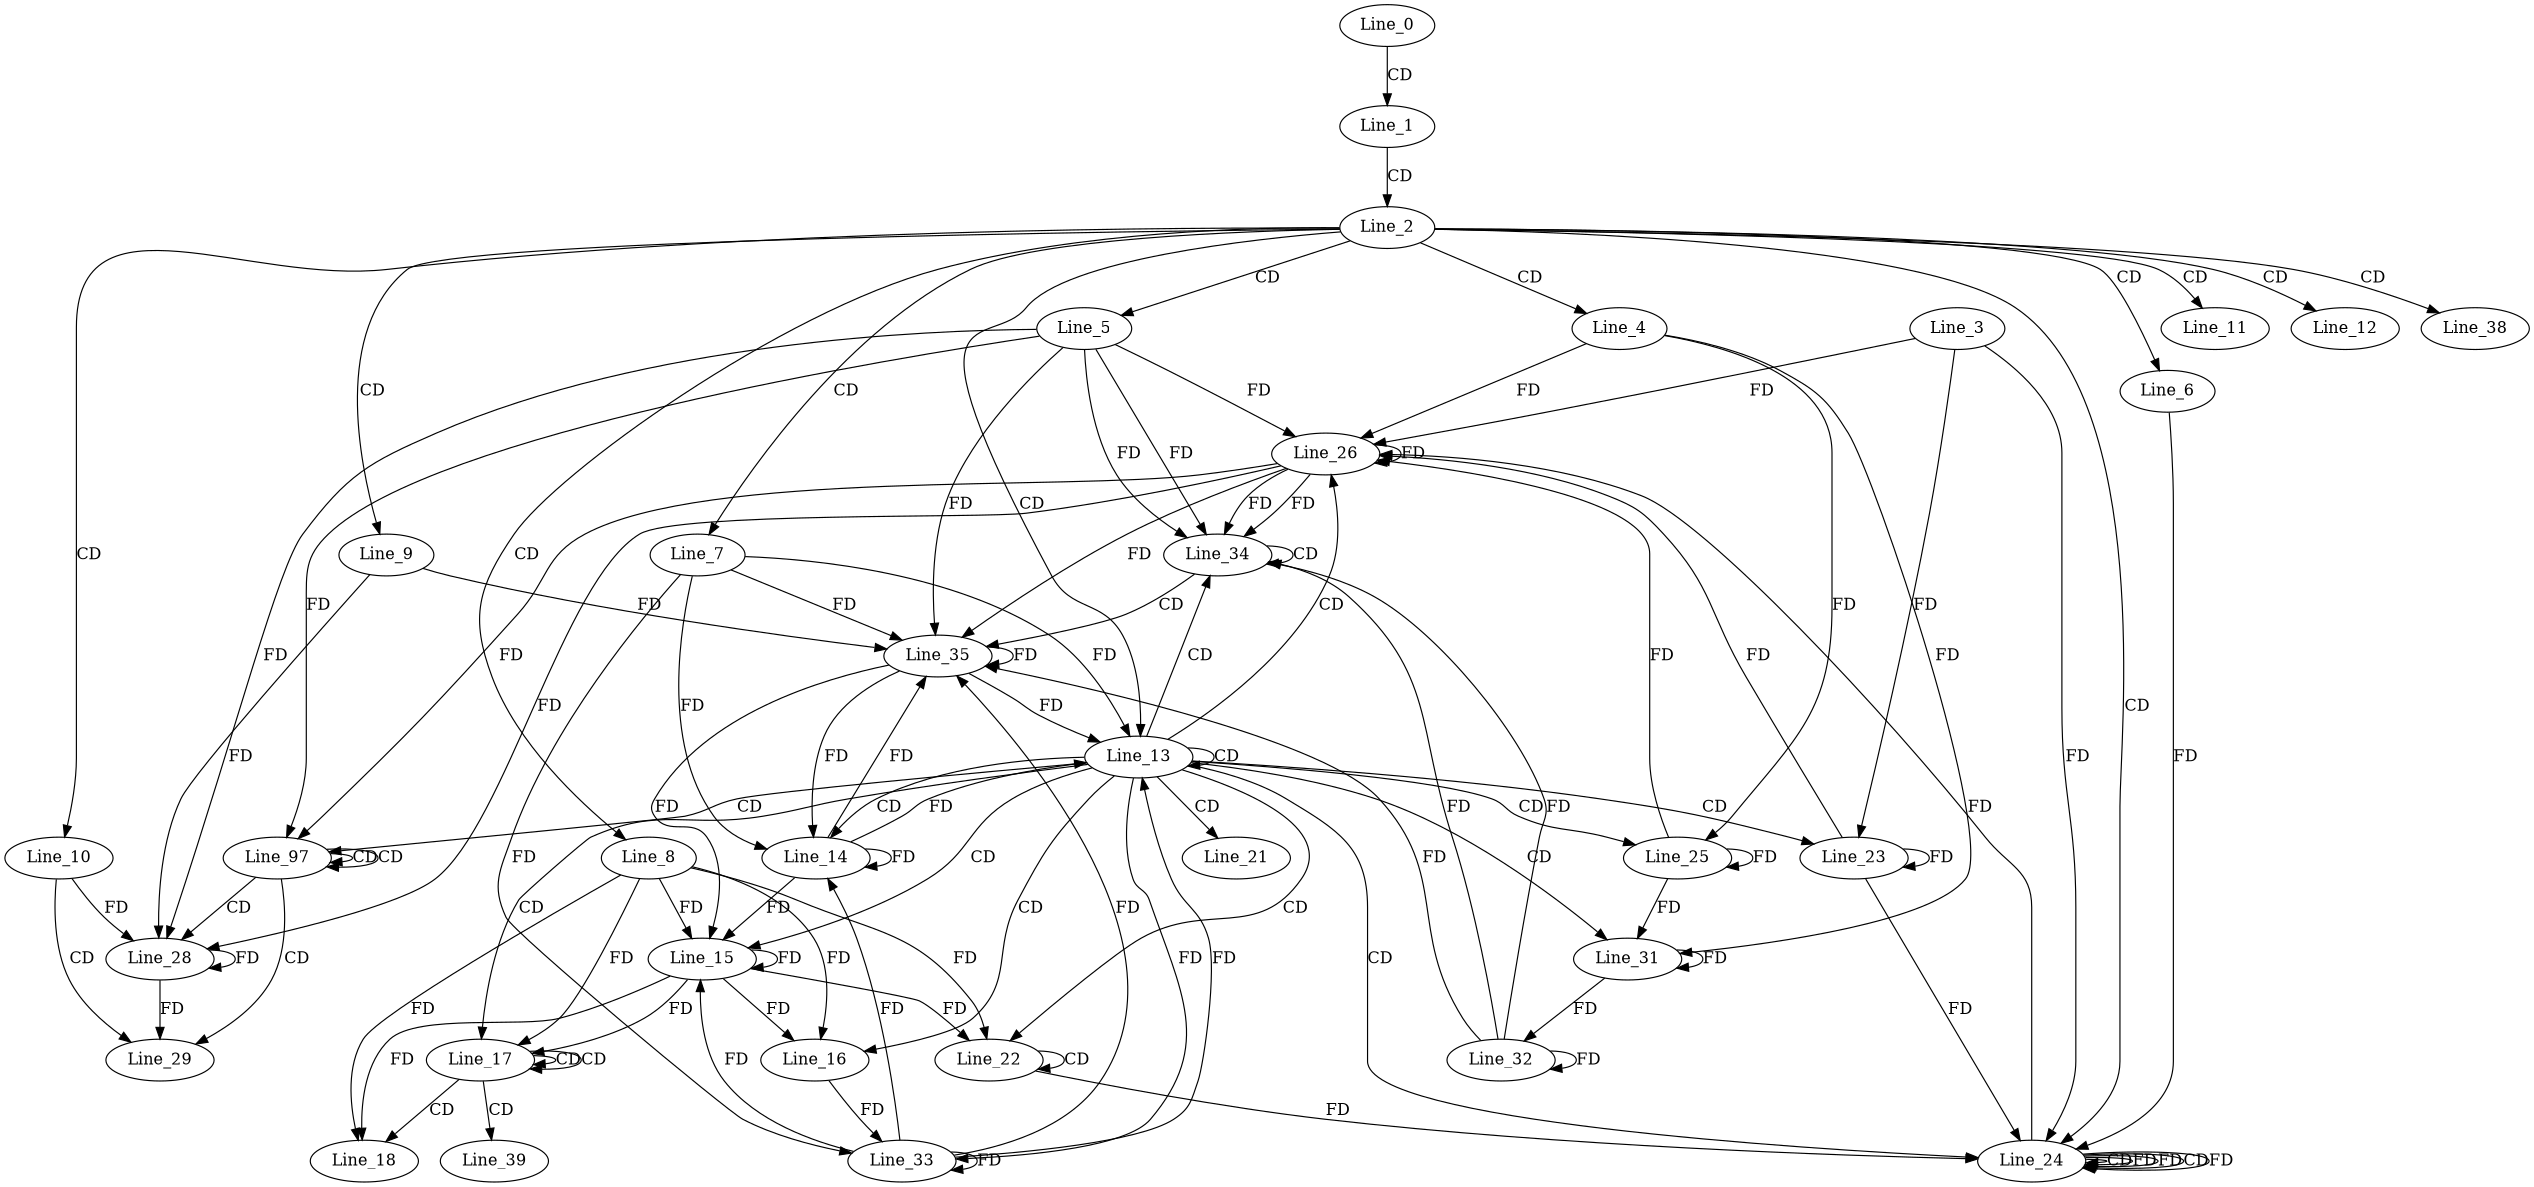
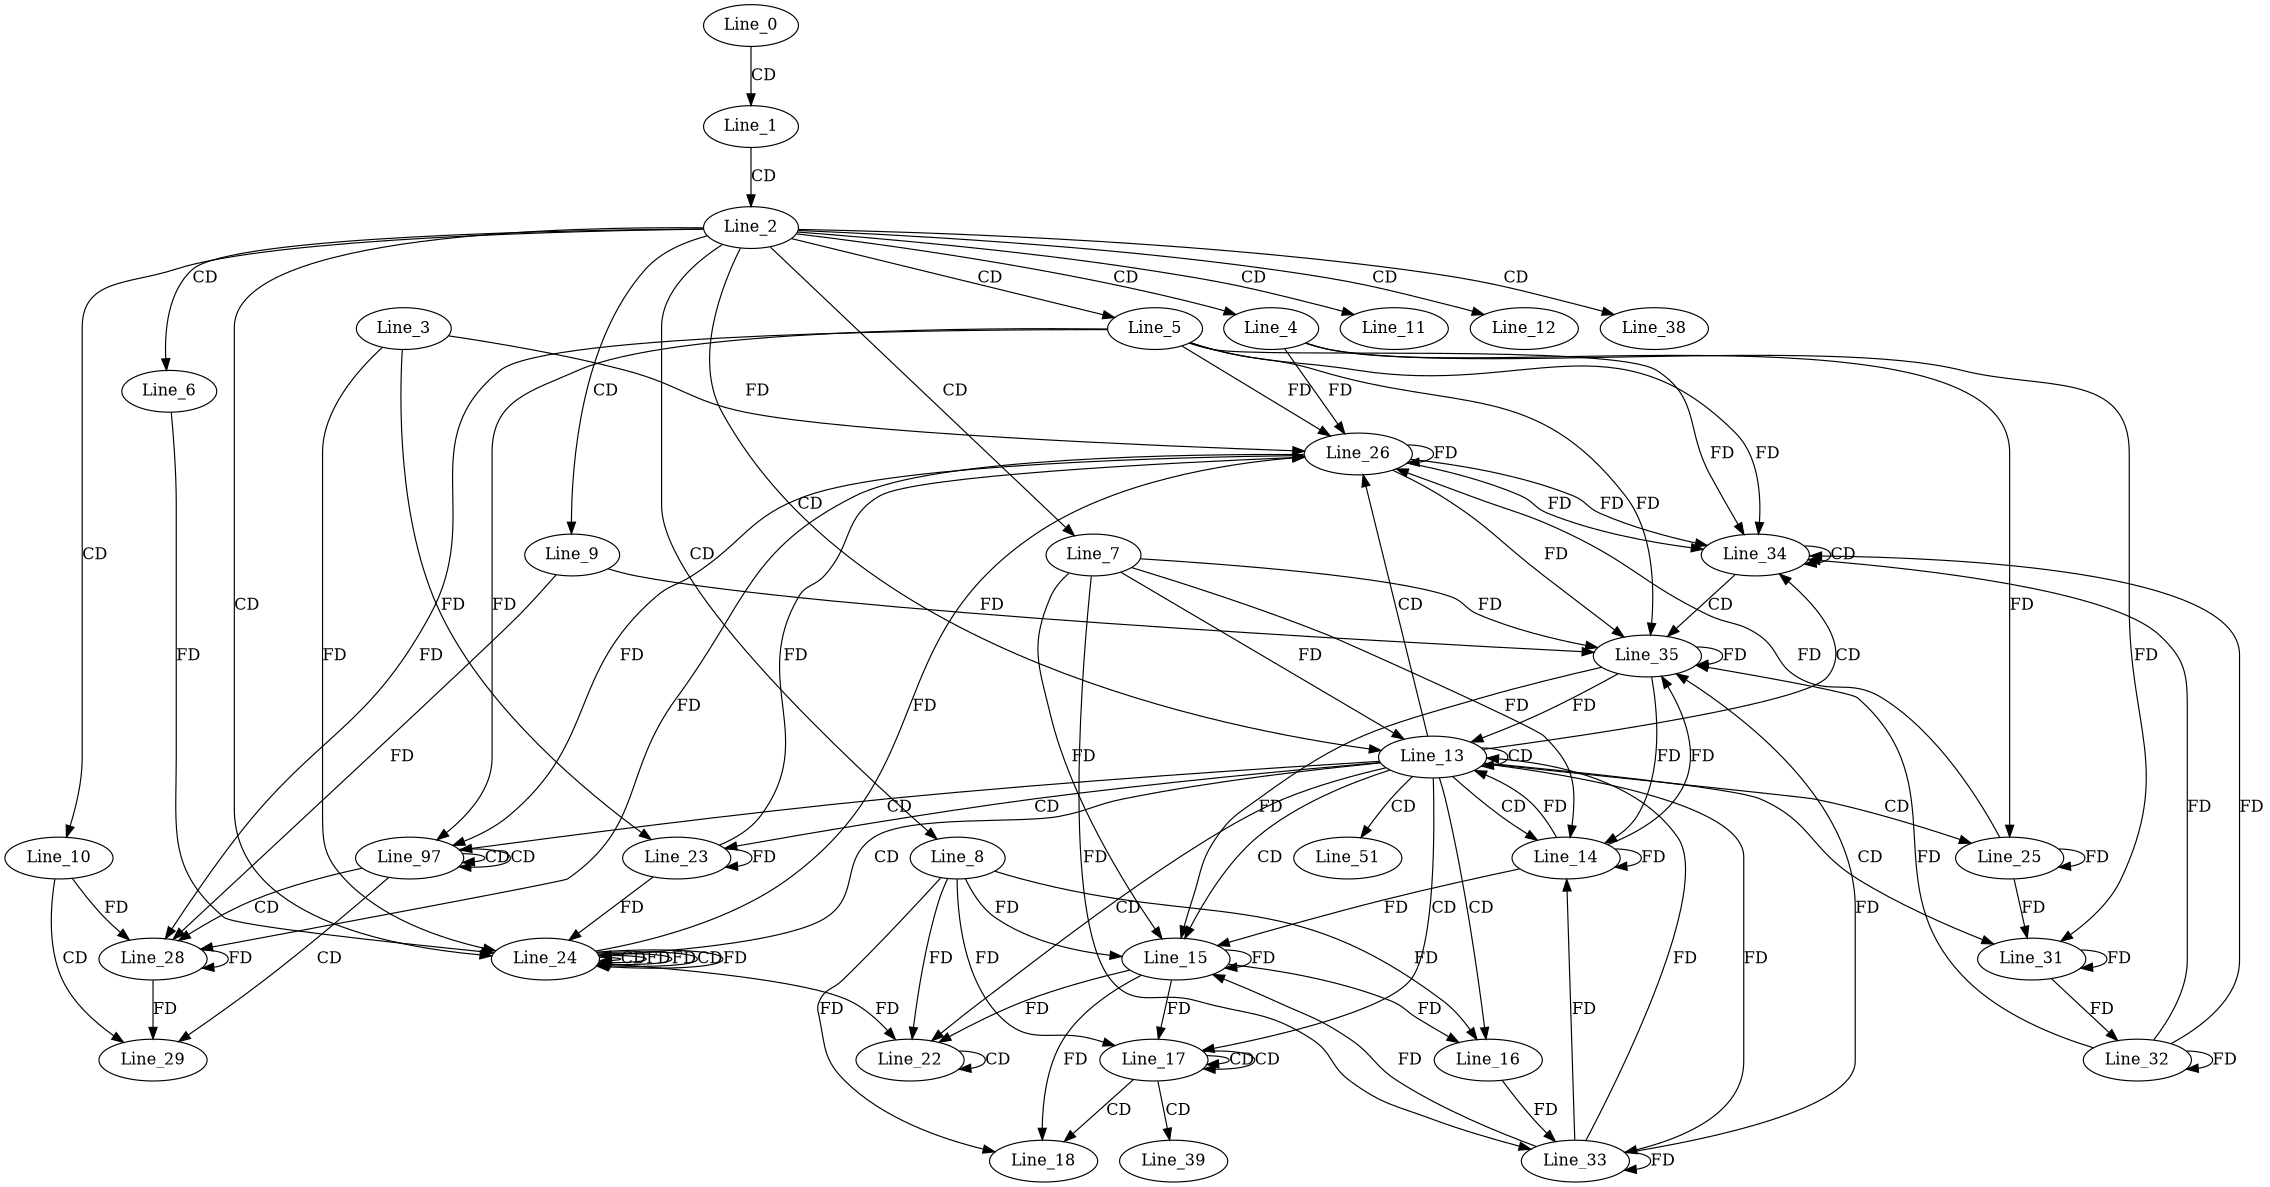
none -> (1064, 757)
(1236, 858) -> (1348, 858)
(1499, 1136) -> (749, 978)
